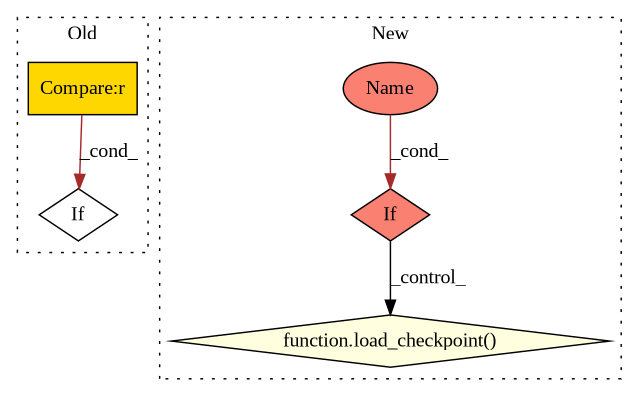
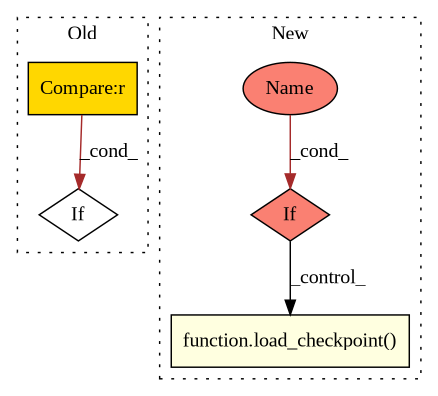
(390, 341) -> (290, 341)
